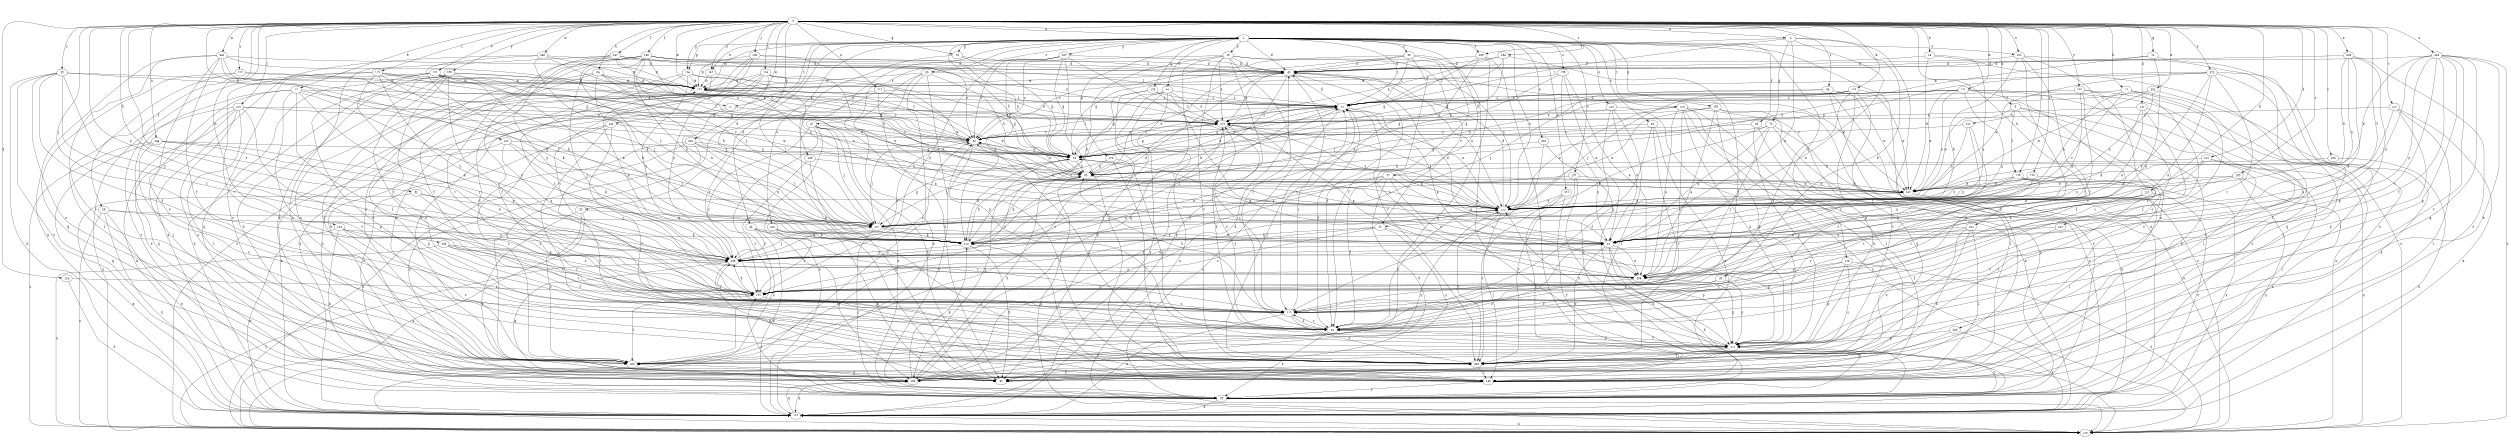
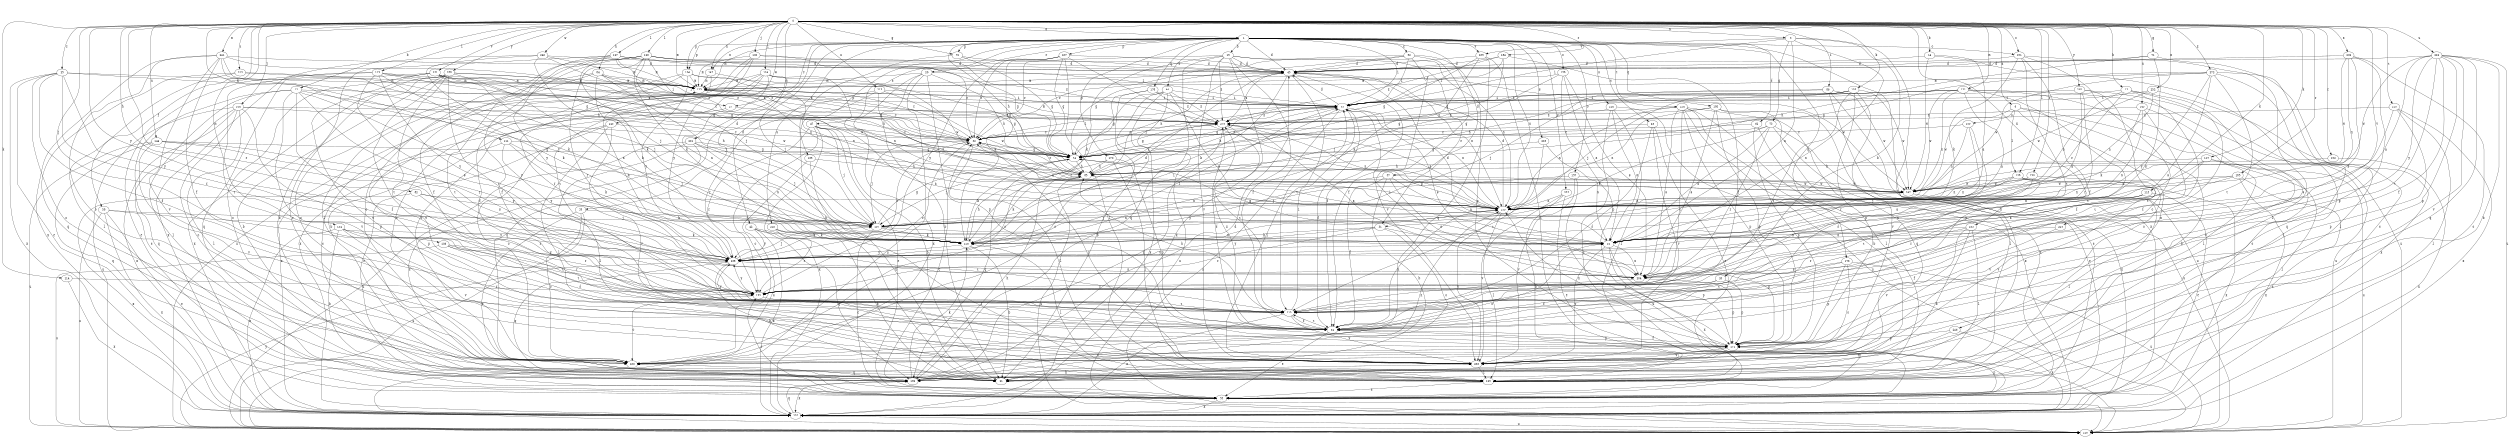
(1093, 253) -> none
